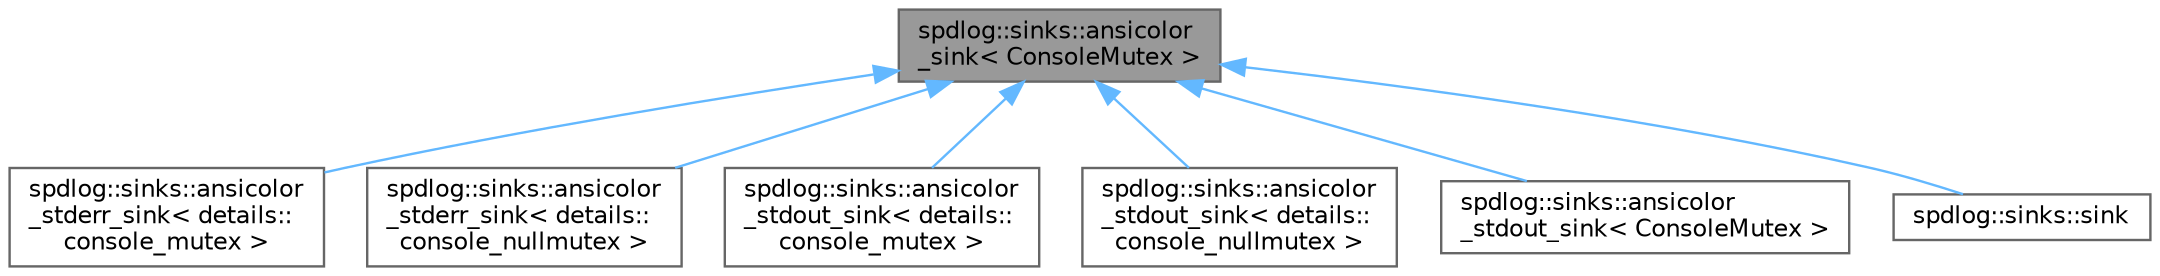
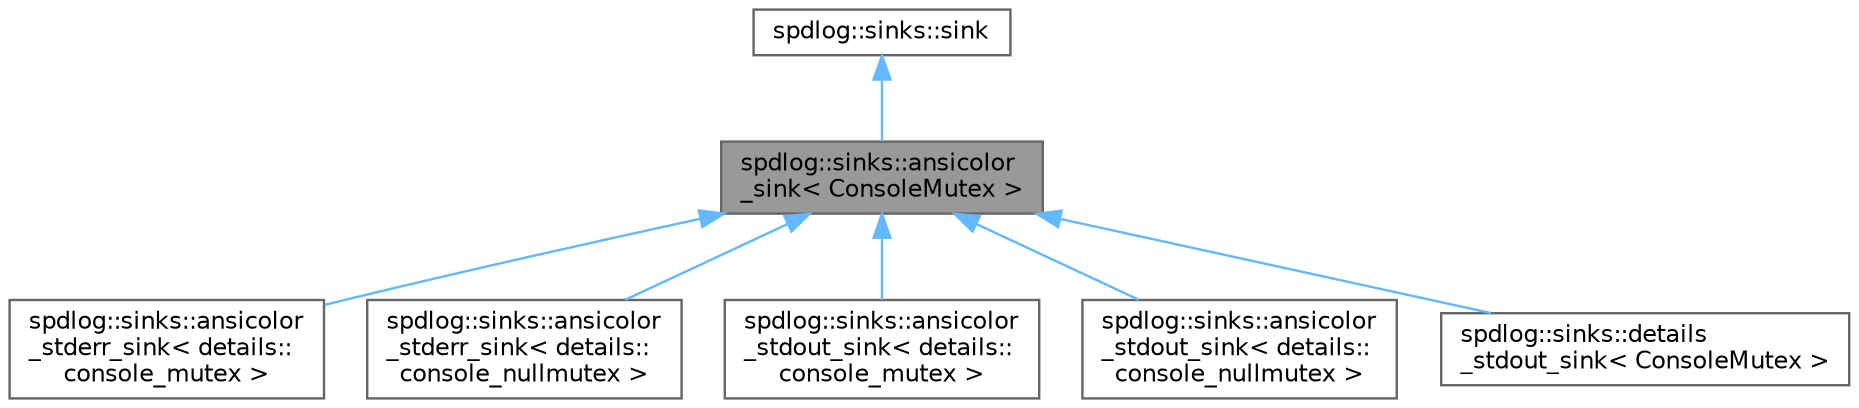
(1607, 117) -> (882, 111)
(1645, 217) -> (1645, 349)
